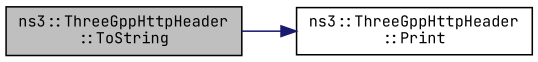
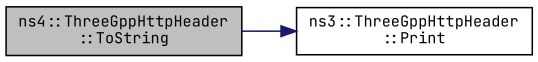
(124, 31) -> (124, 31)
